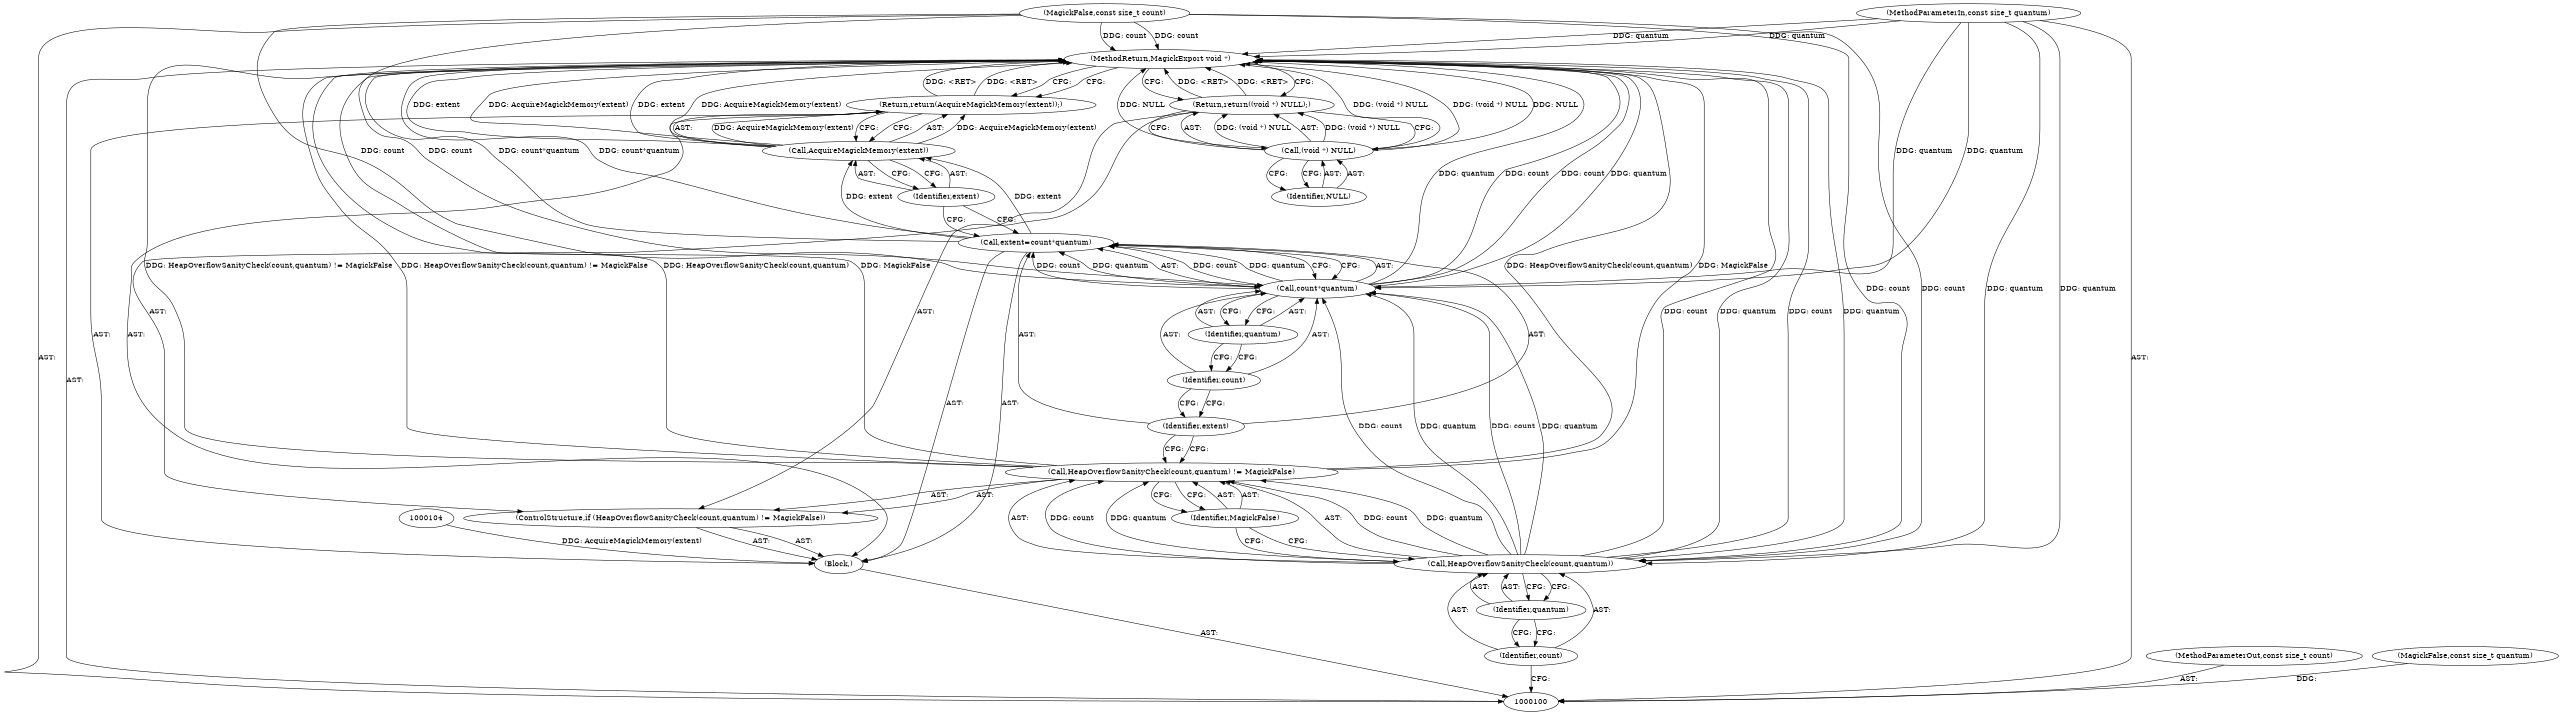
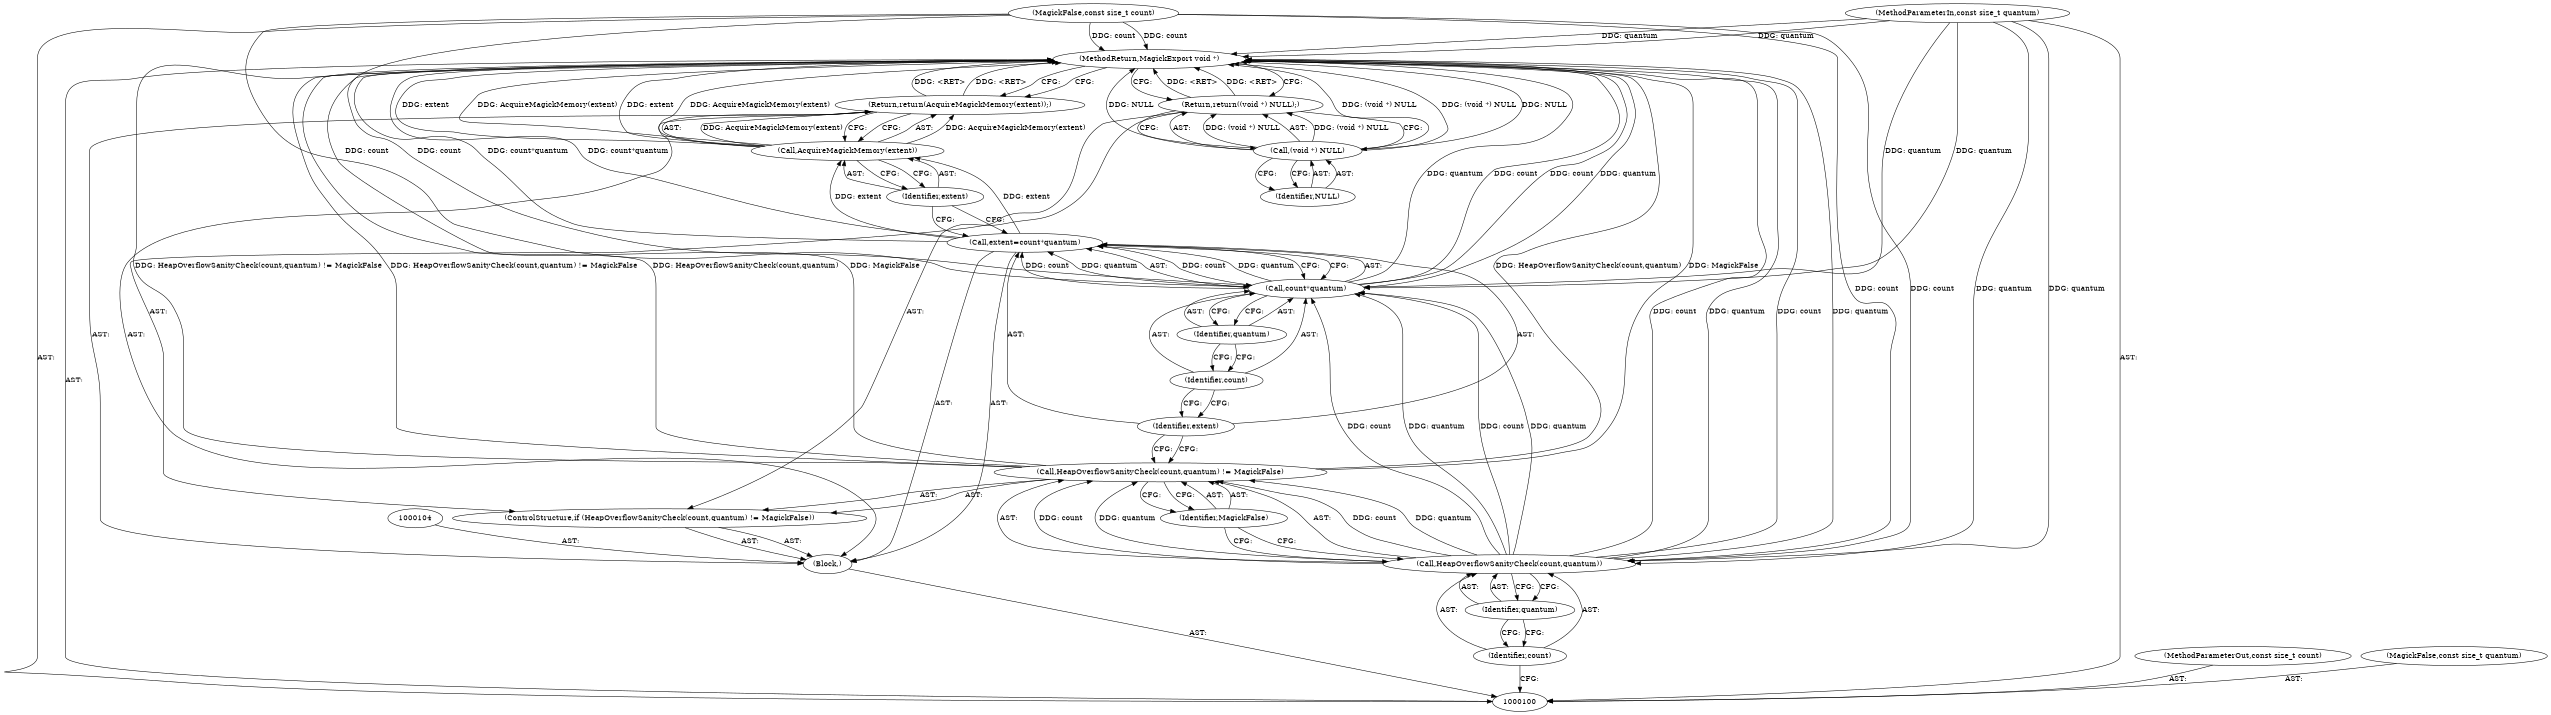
(632, 541) -> (572, 541)
(2308, 679) -> (2295, 679)
